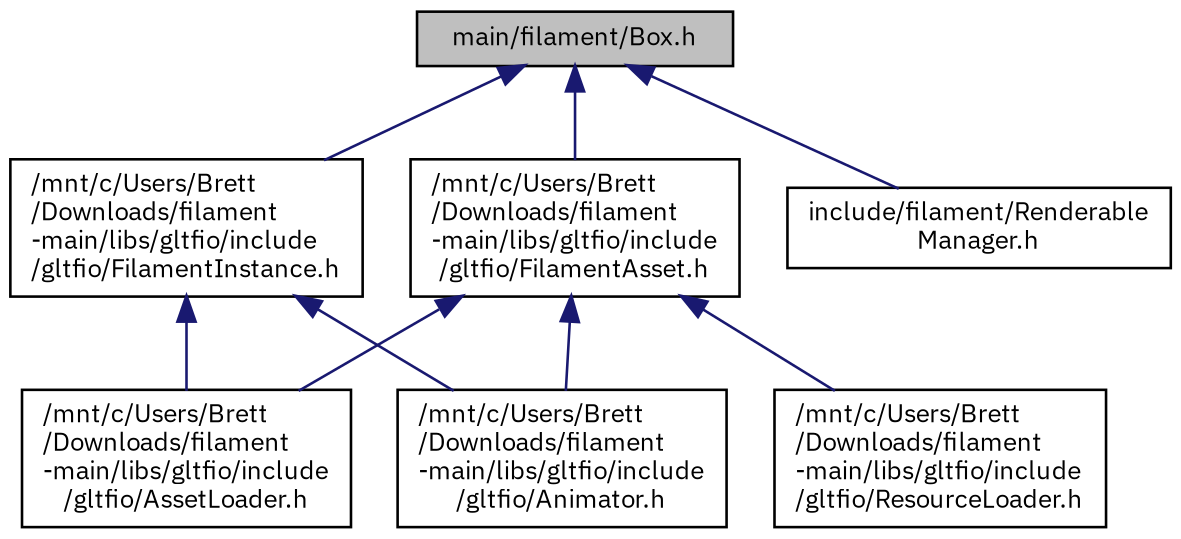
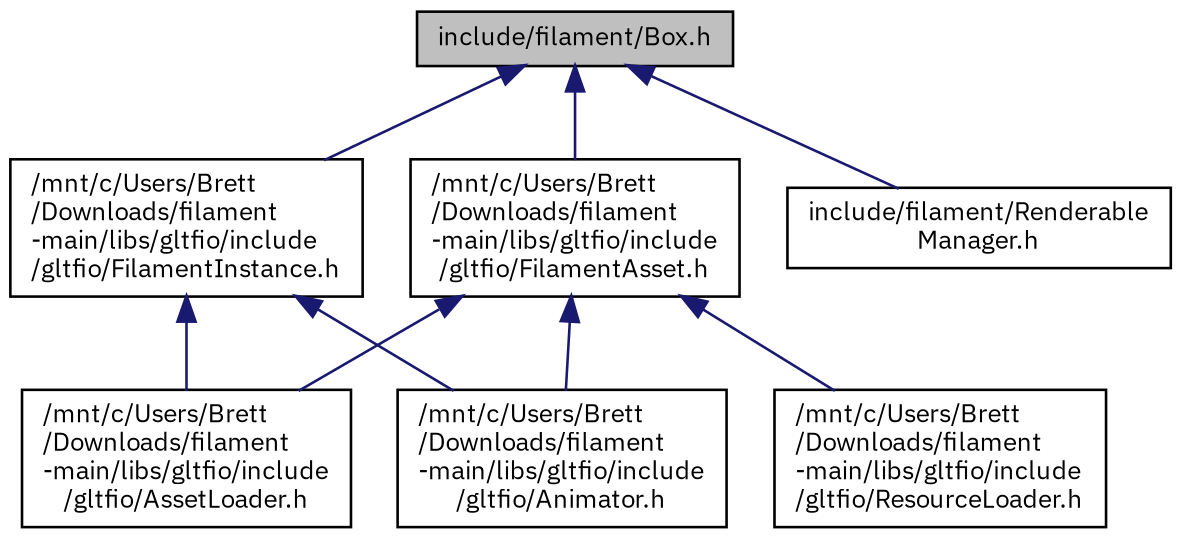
(575, 39) -> (575, 39)
